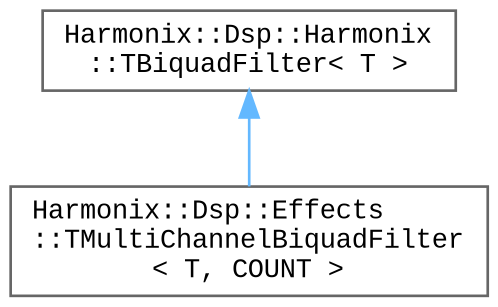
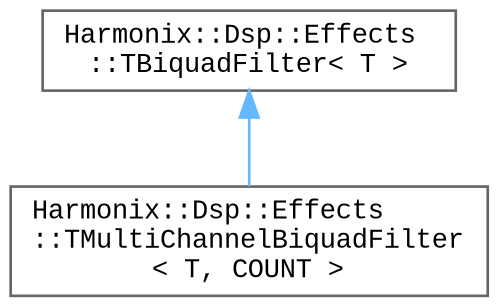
(249, 51) -> (249, 51)
